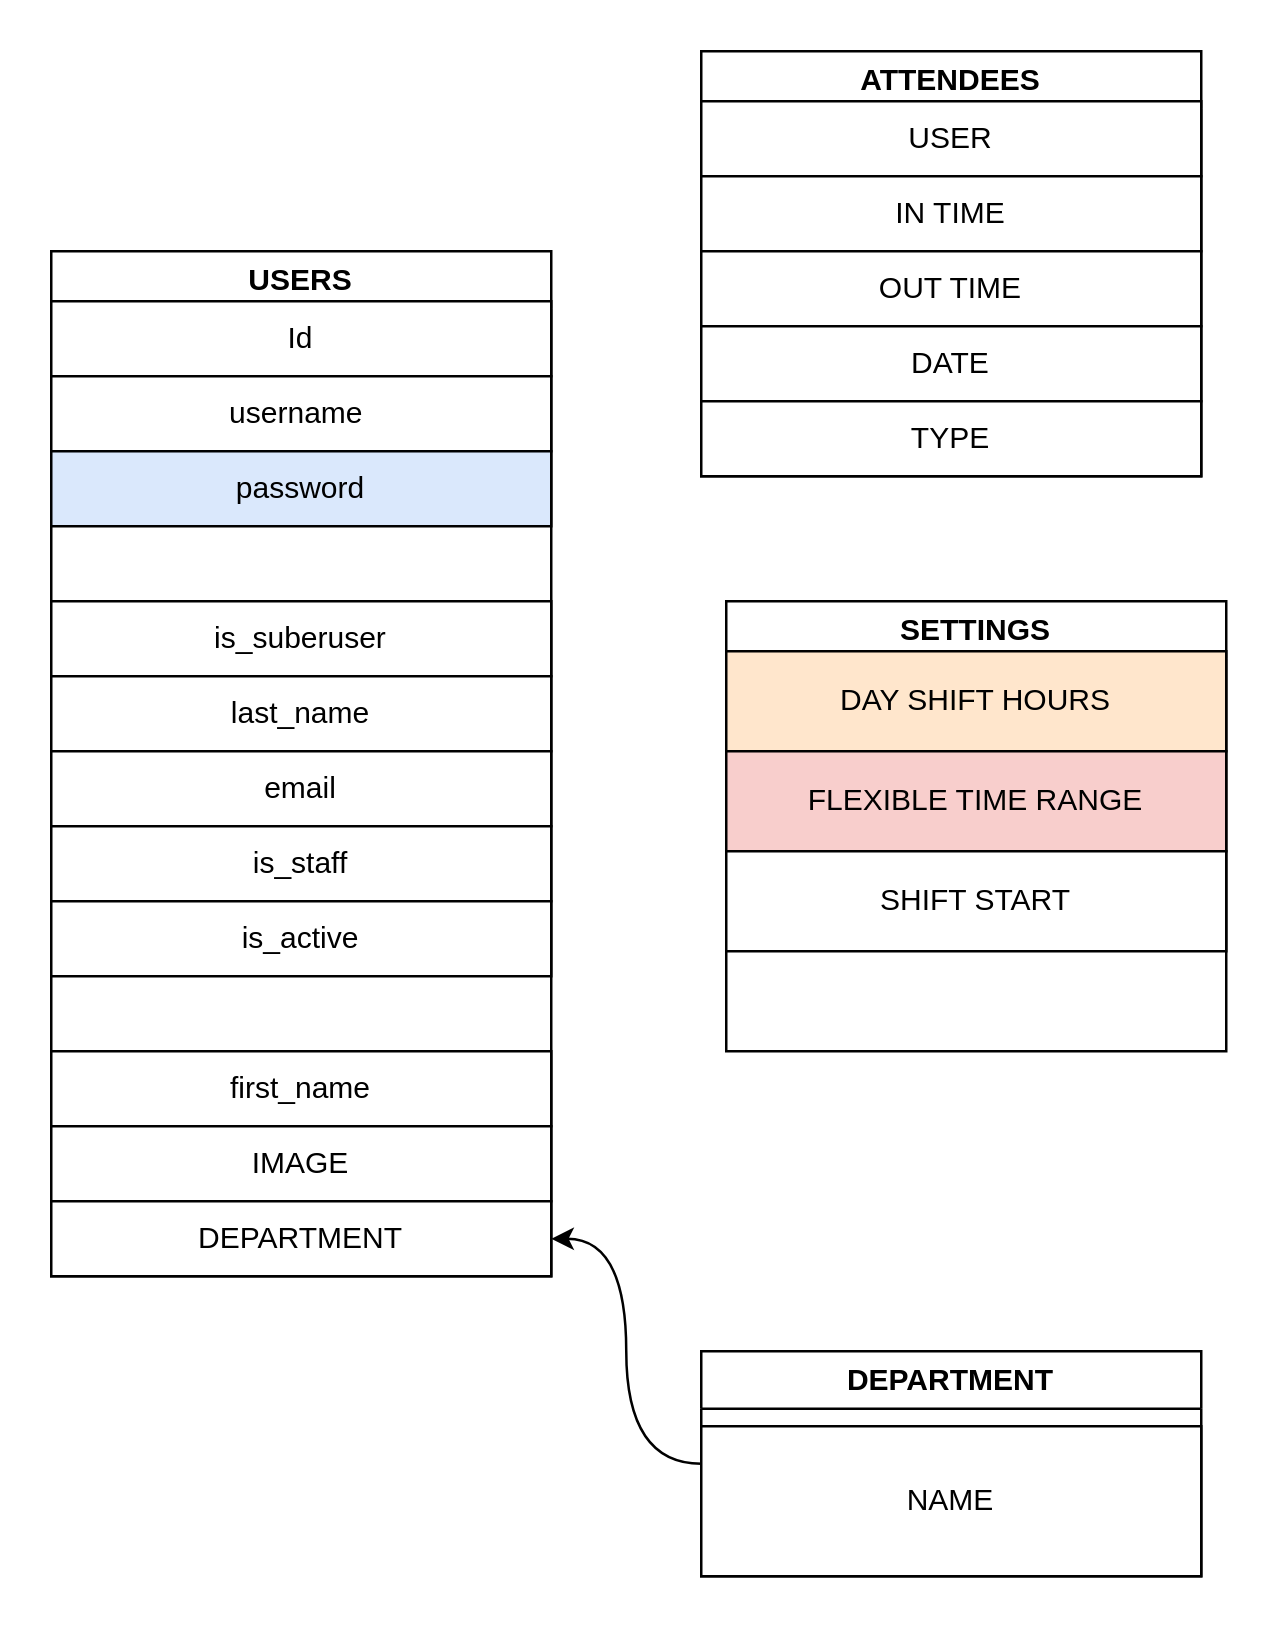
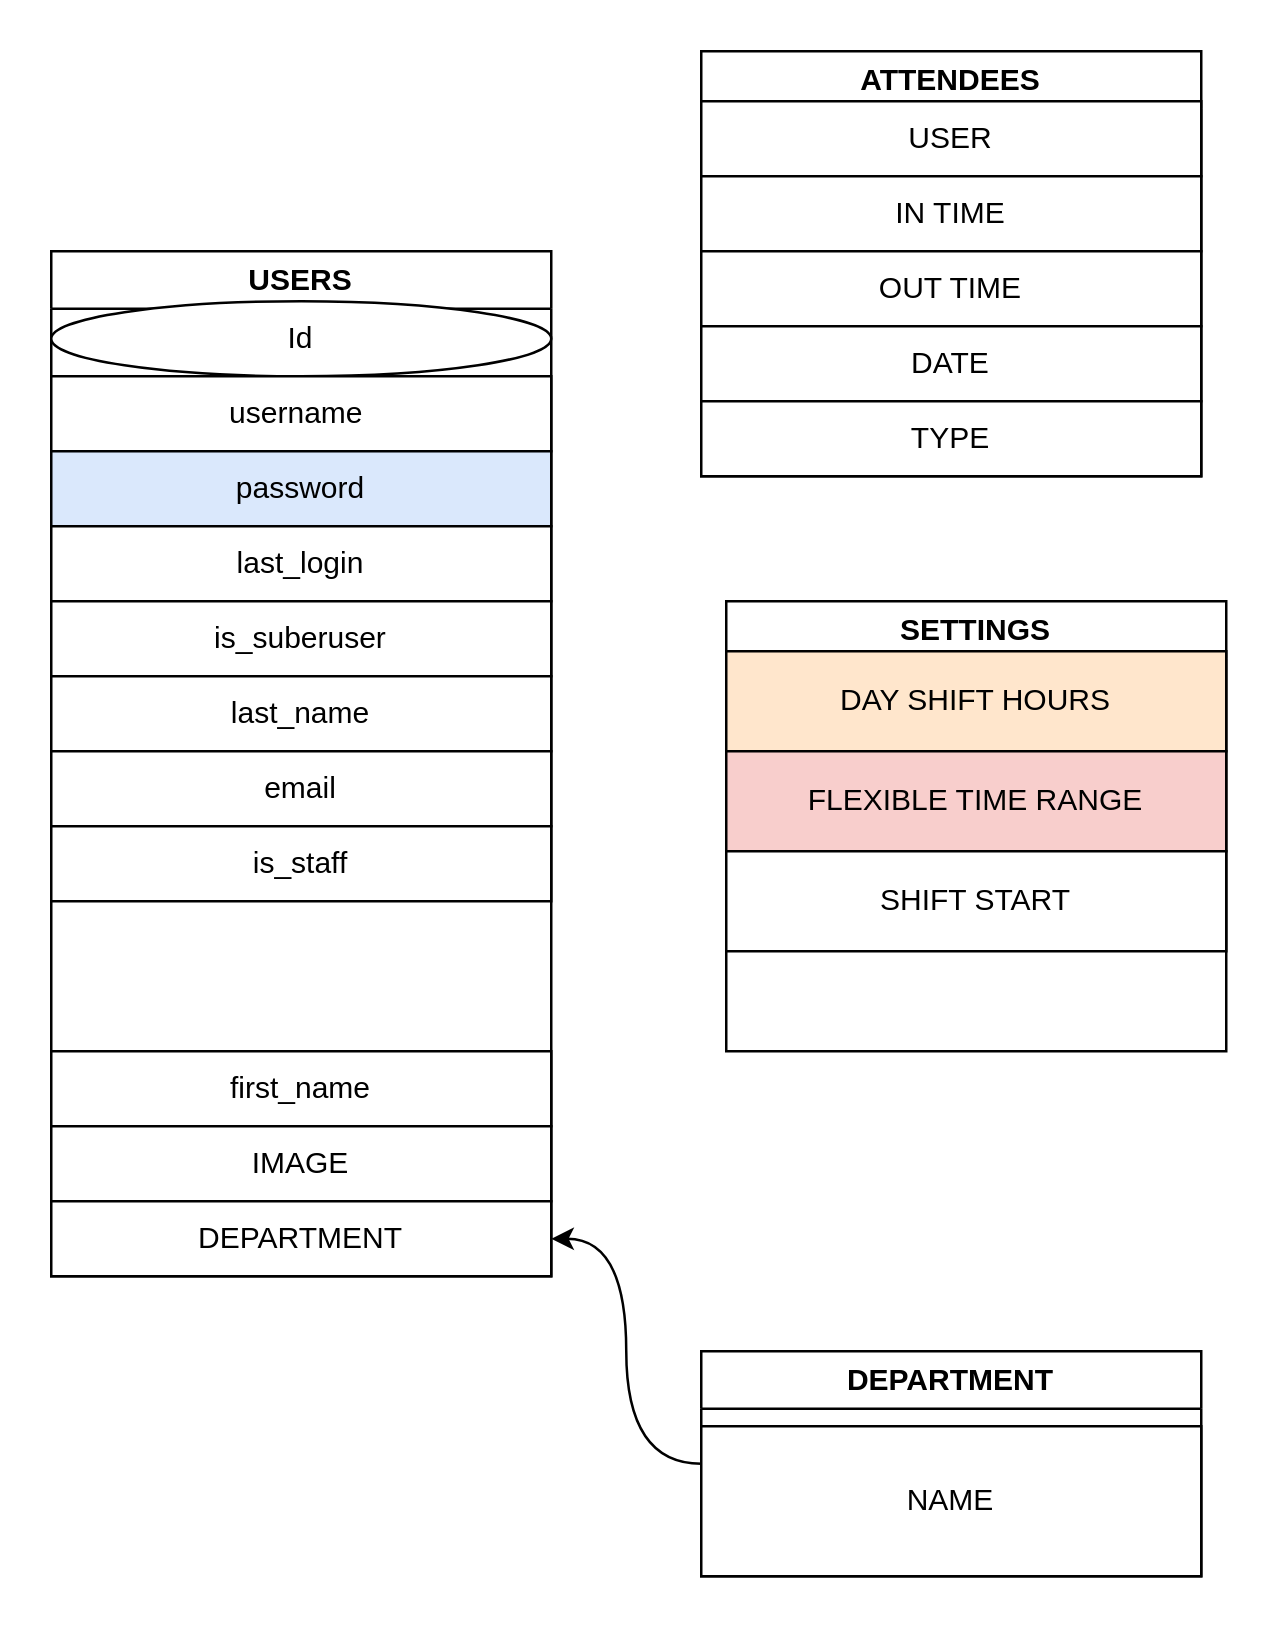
(301, 339) -> (301, 339)
none -> (301, 564)
(301, 939) -> none
